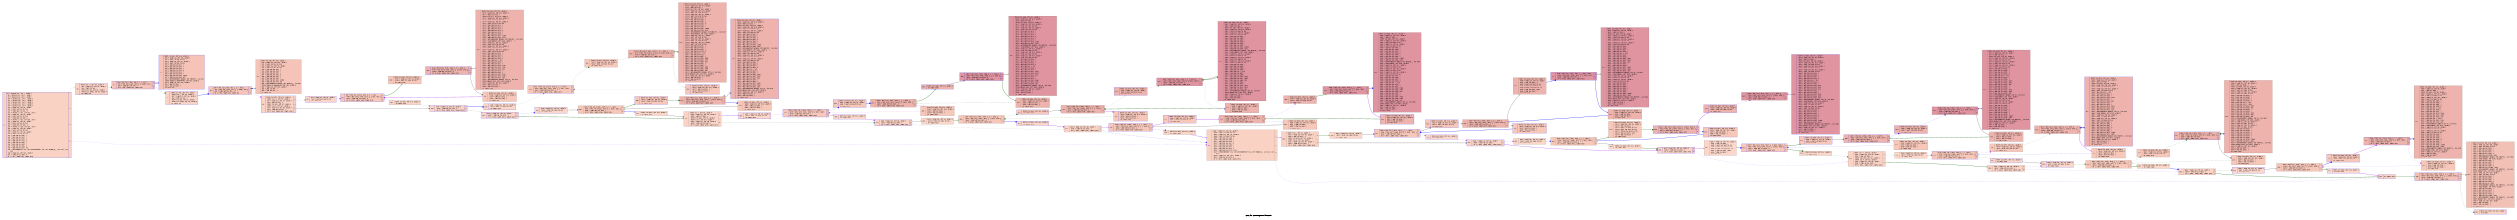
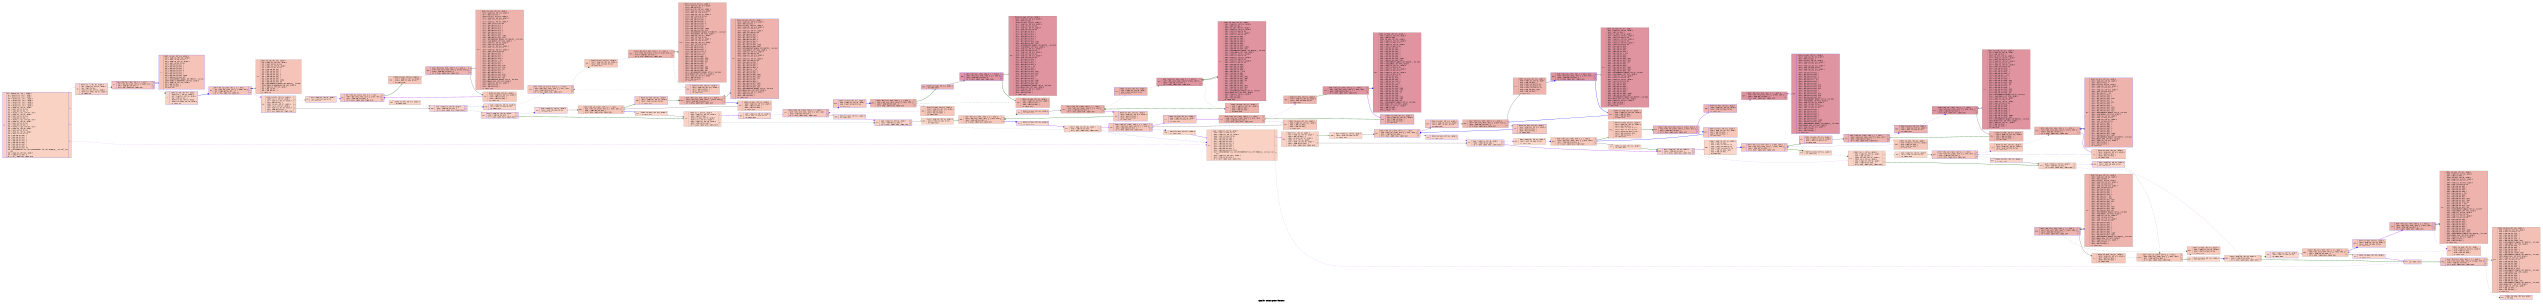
(475, 107) -> (475, 107)
(1060, 118) -> (1060, 118)
(2175, 145) -> (2122, 252)
(2031, 162) -> (2030, 163)
